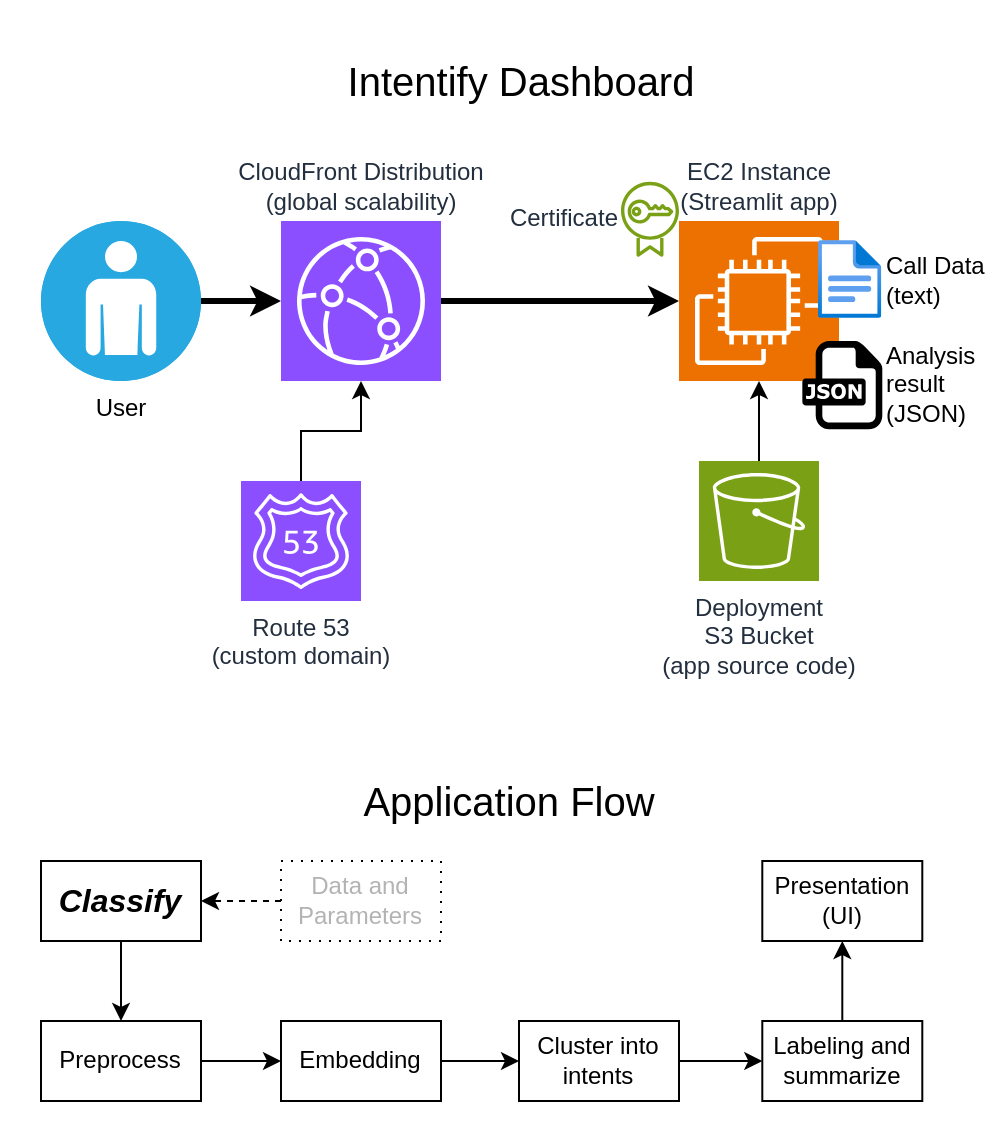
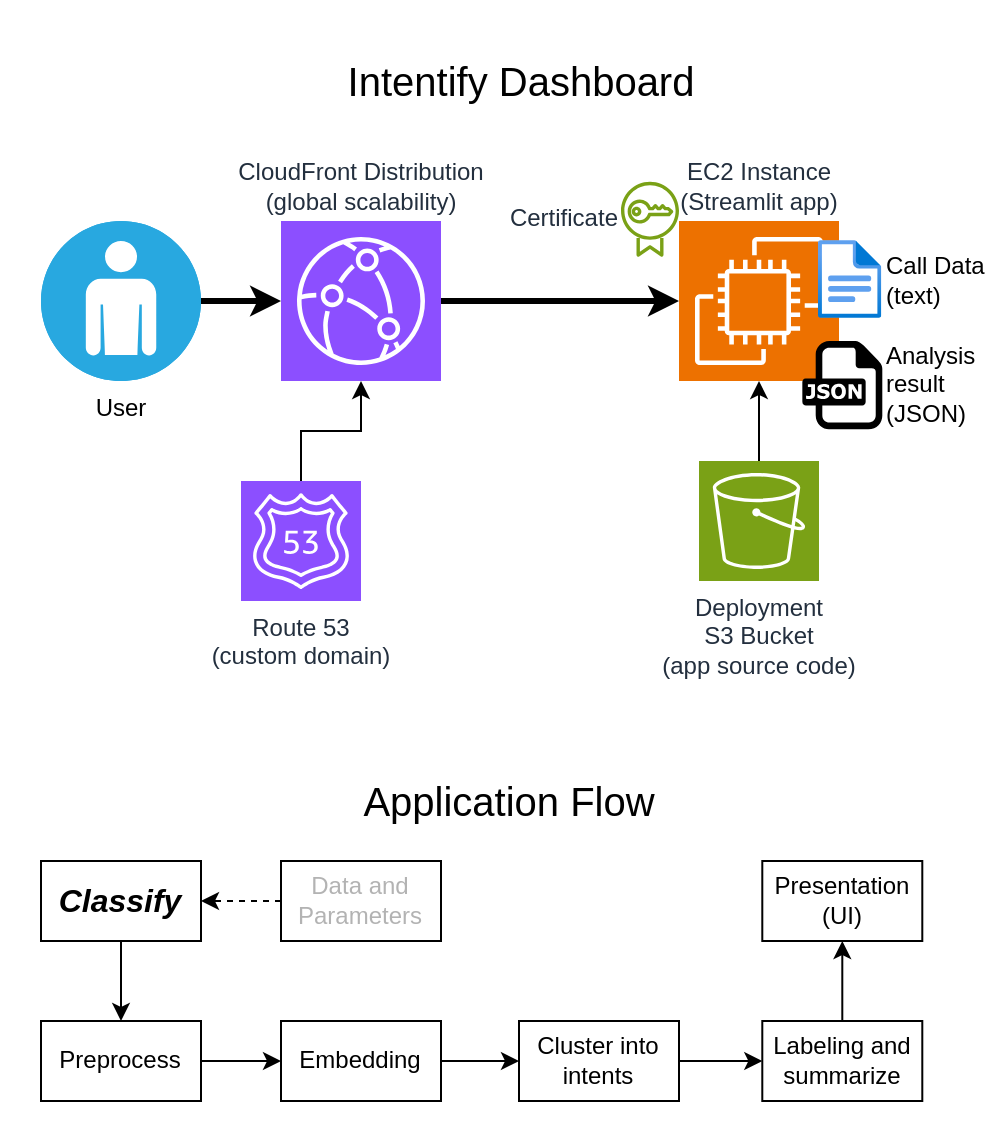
(361, 901) -> (361, 901)
